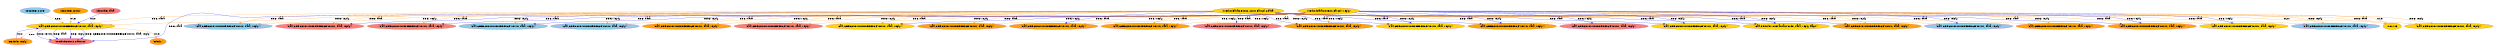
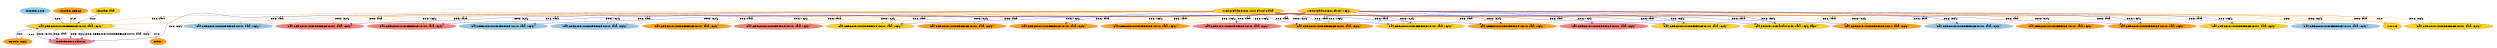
(71, 11) -> (71, 11)
(106, 11) -> (106, 11)
(2287, 19) -> (2287, 19)
(176, 26) -> (176, 26)
